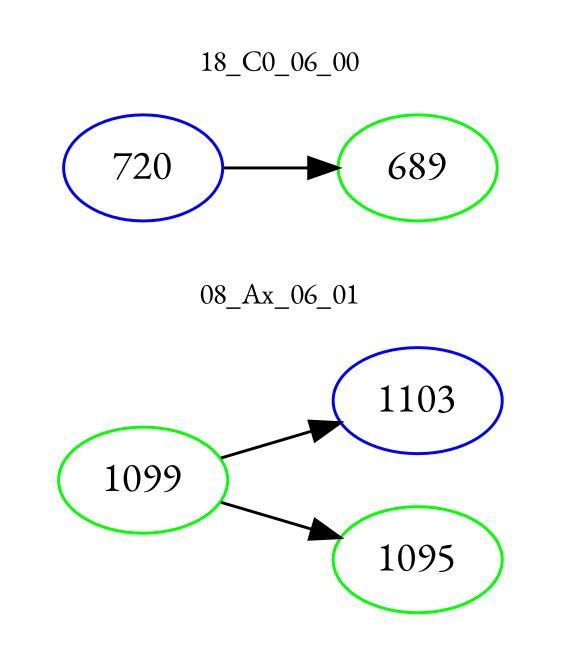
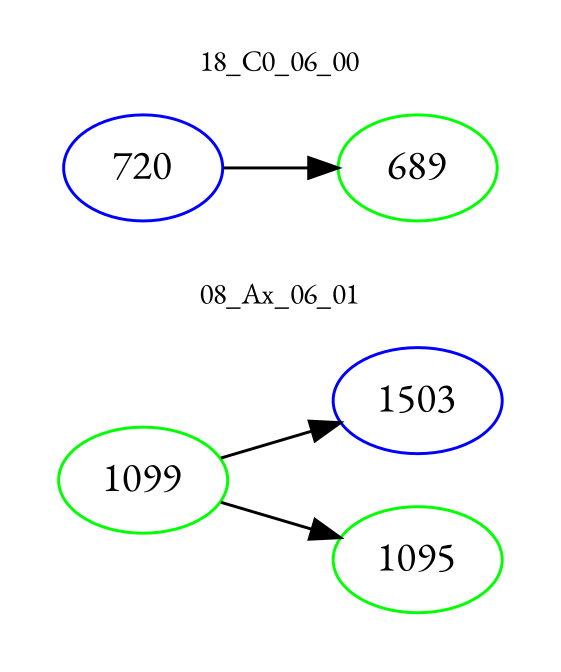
(418, 401) -> (418, 401)
